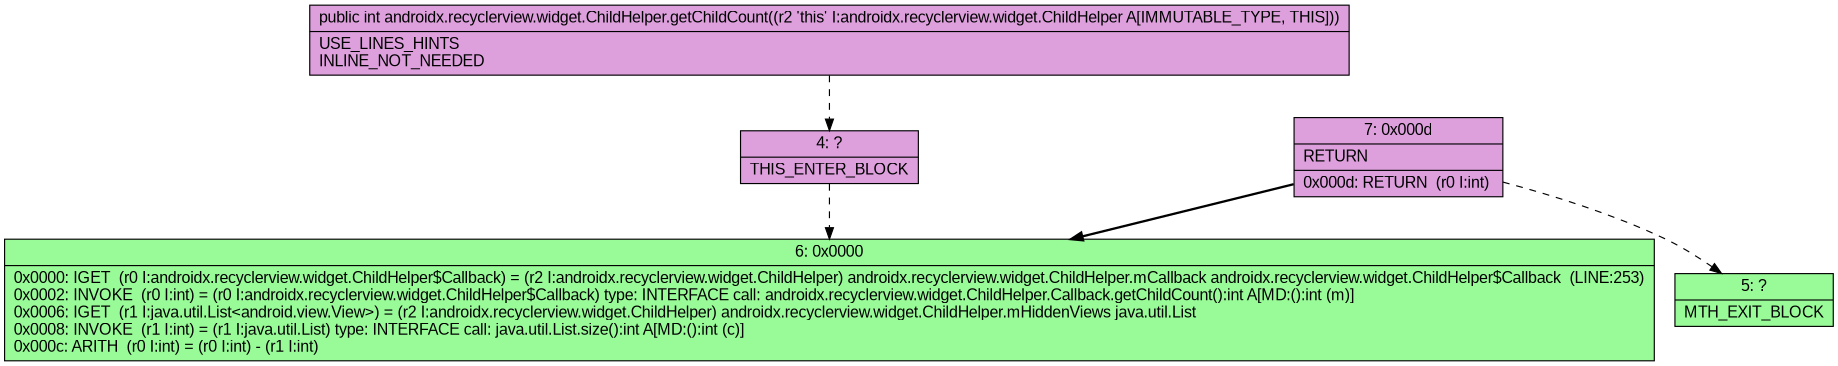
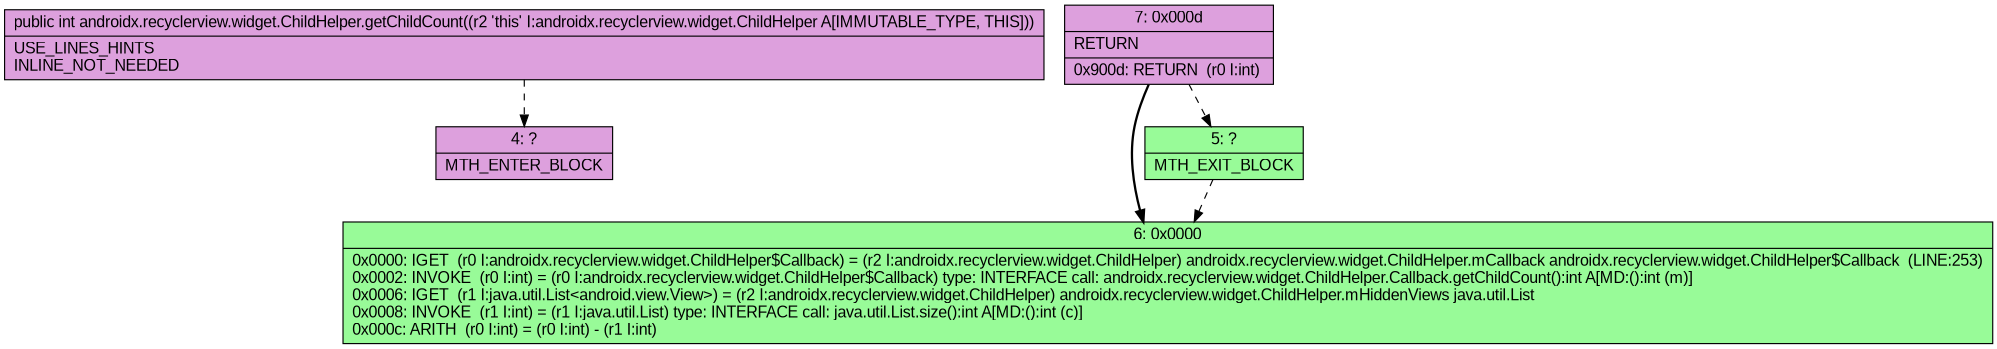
(829, 170) -> (524, 166)
(1398, 183) -> (1169, 71)
(829, 206) -> (1206, 195)
